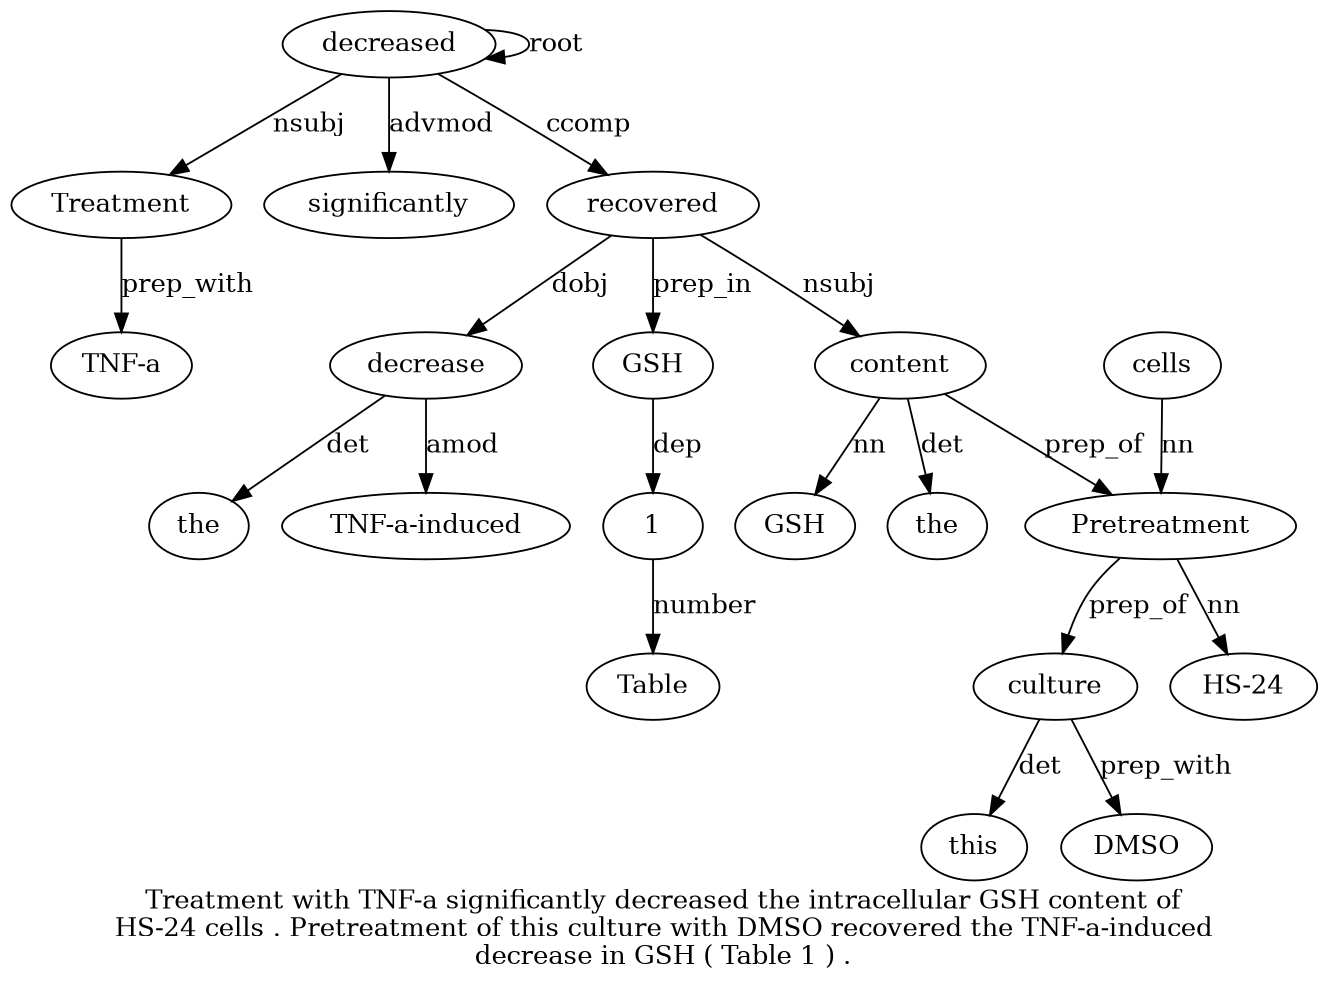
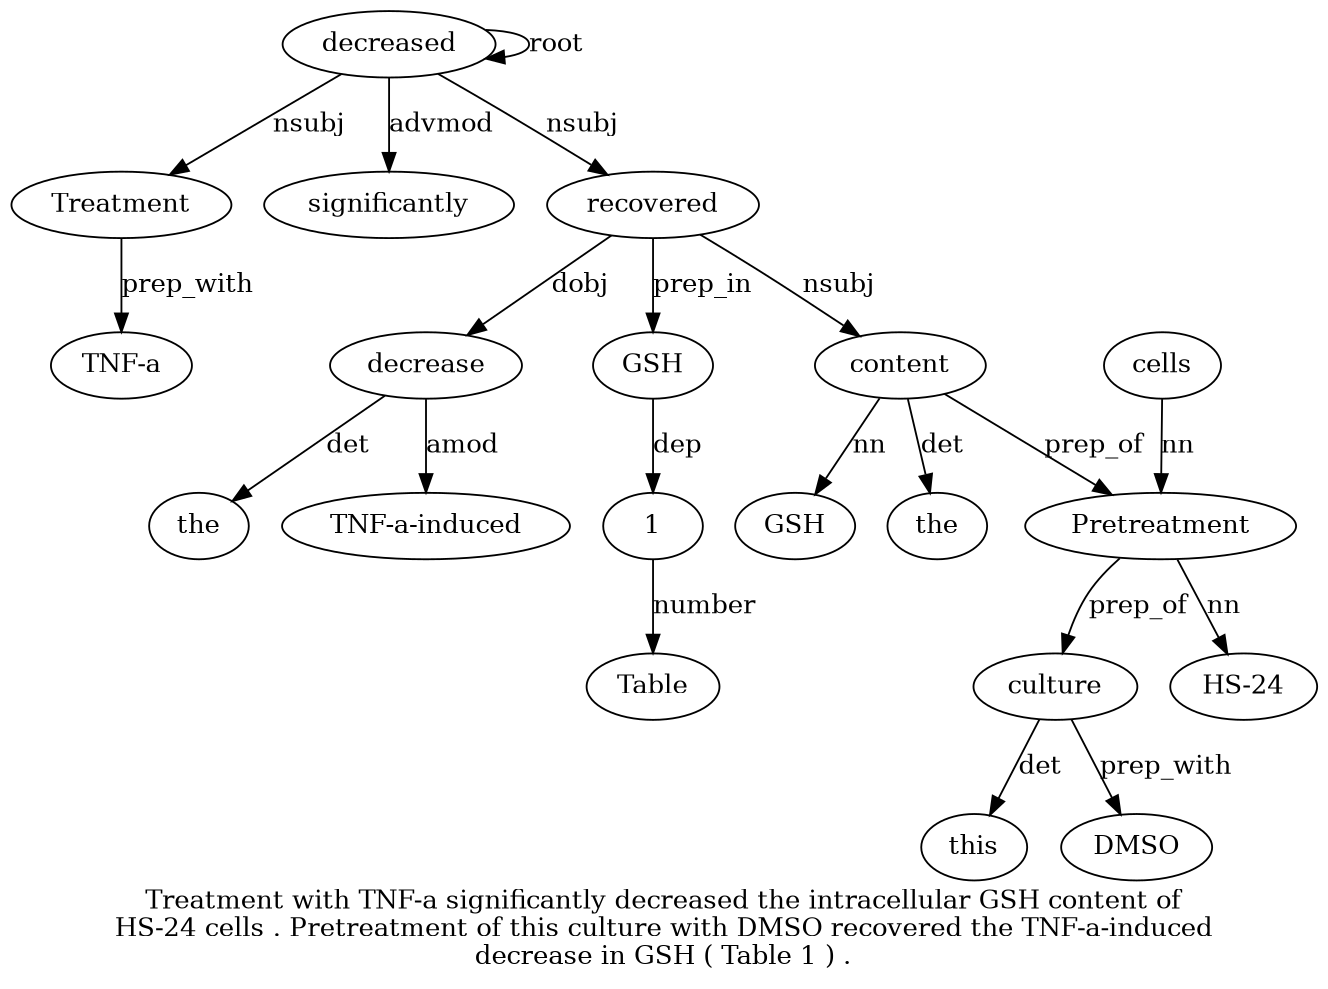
(588, 125) -> (583, 125)
